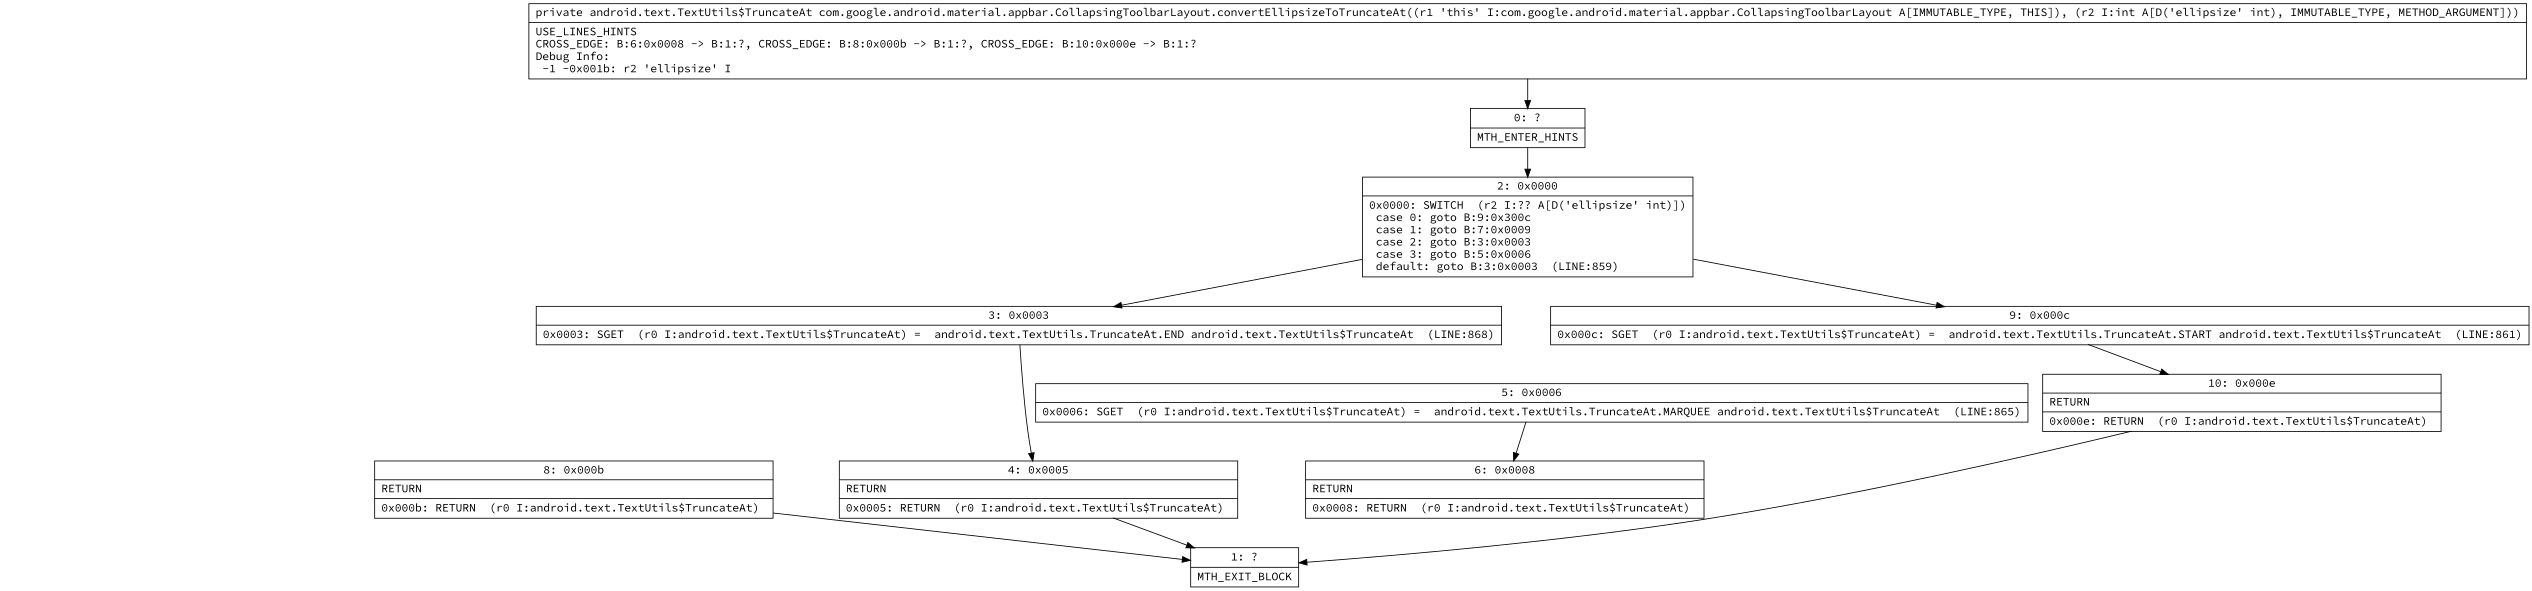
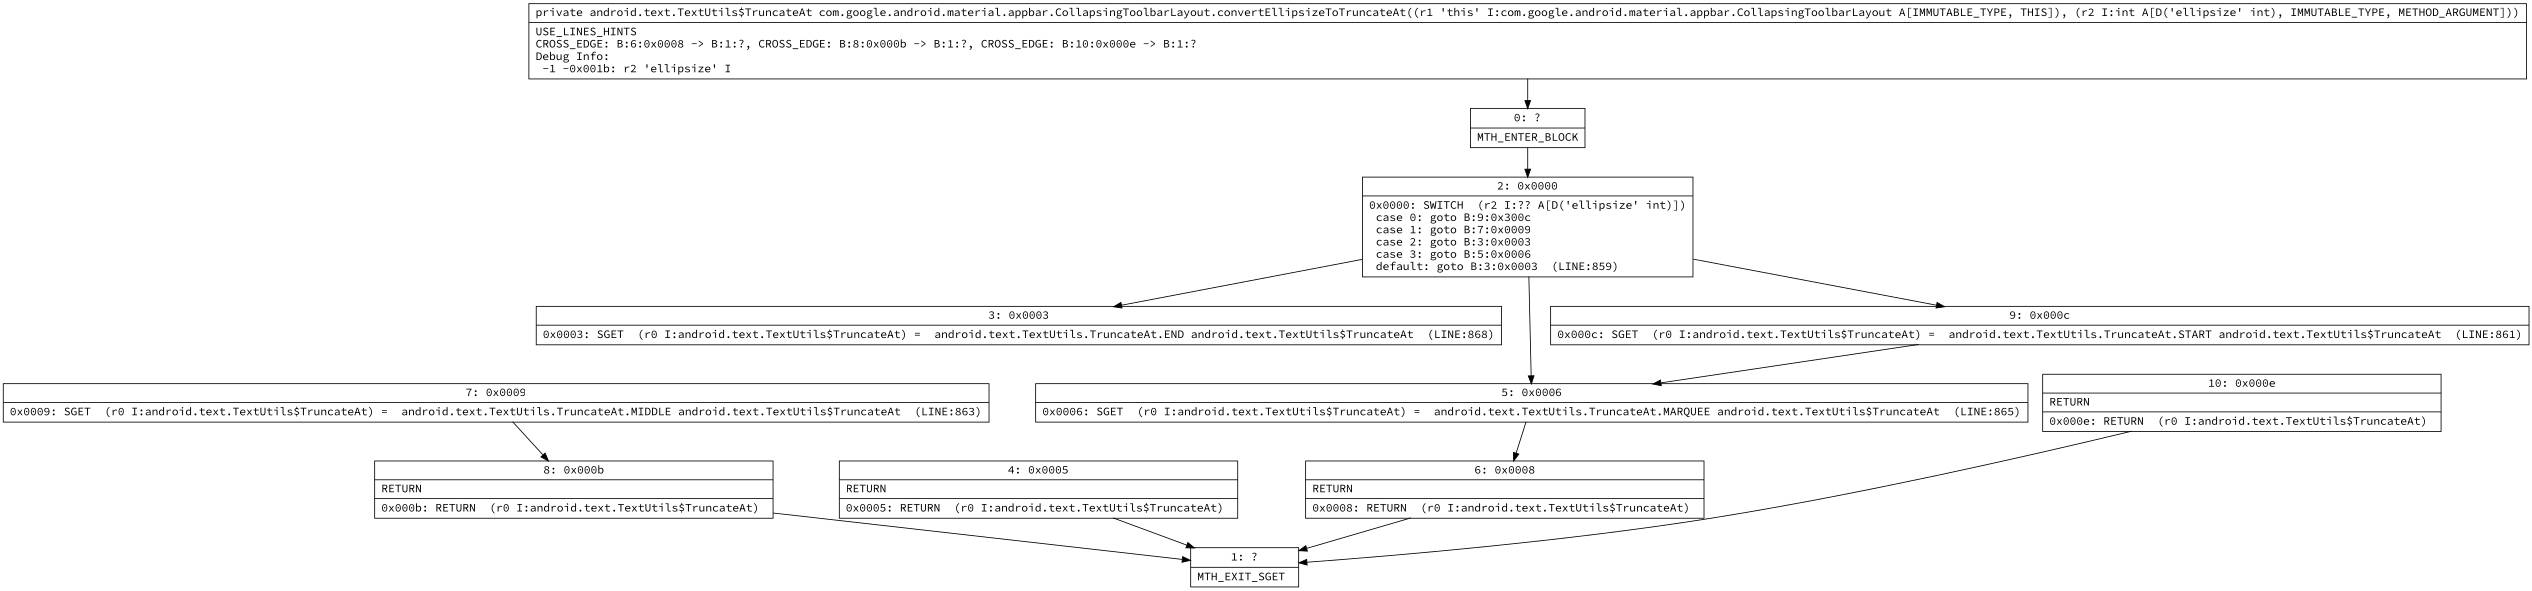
(1528, 137) -> (1528, 137)
none -> (1530, 326)
(2124, 358) -> (1790, 364)
(1024, 399) -> none
none -> (496, 403)
none -> (1359, 533)
(1245, 577) -> (1241, 577)
